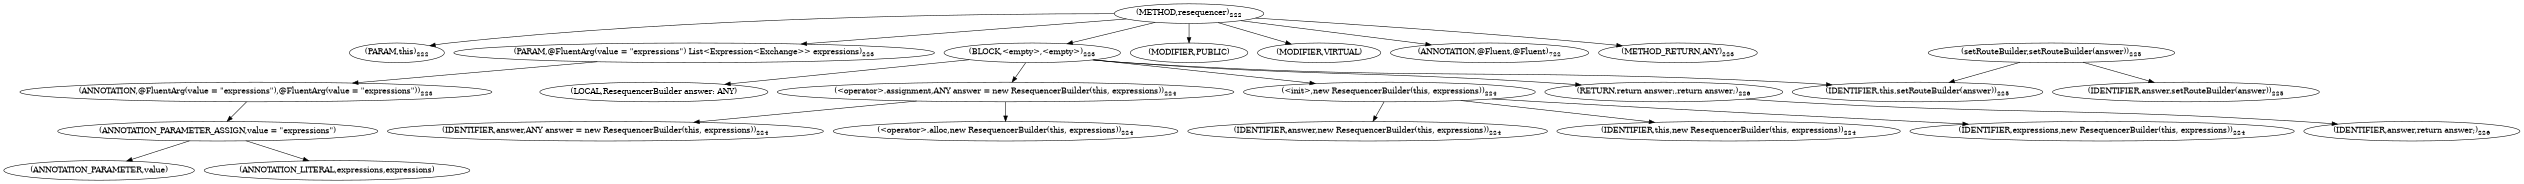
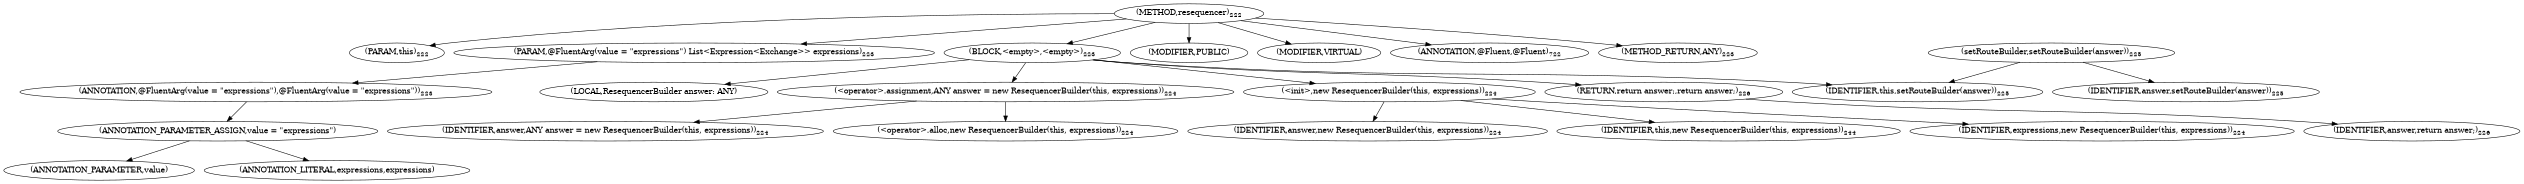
(1850, 130) -> (1850, 130)
